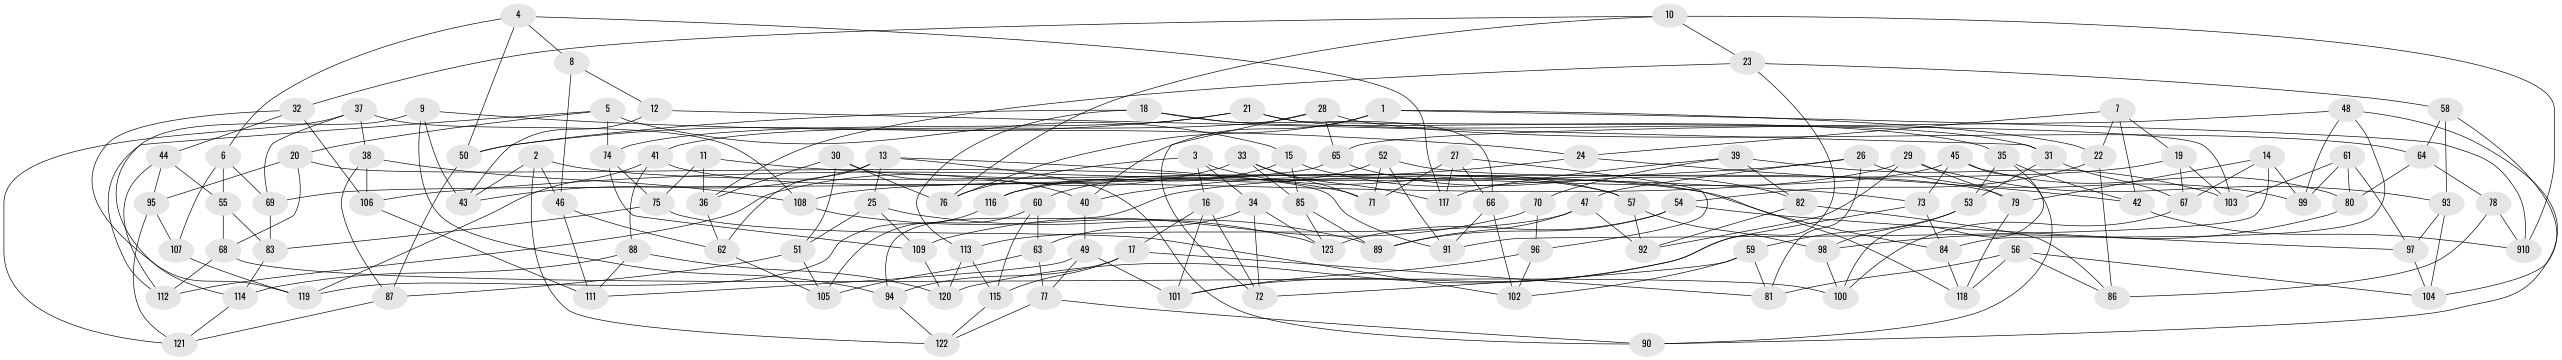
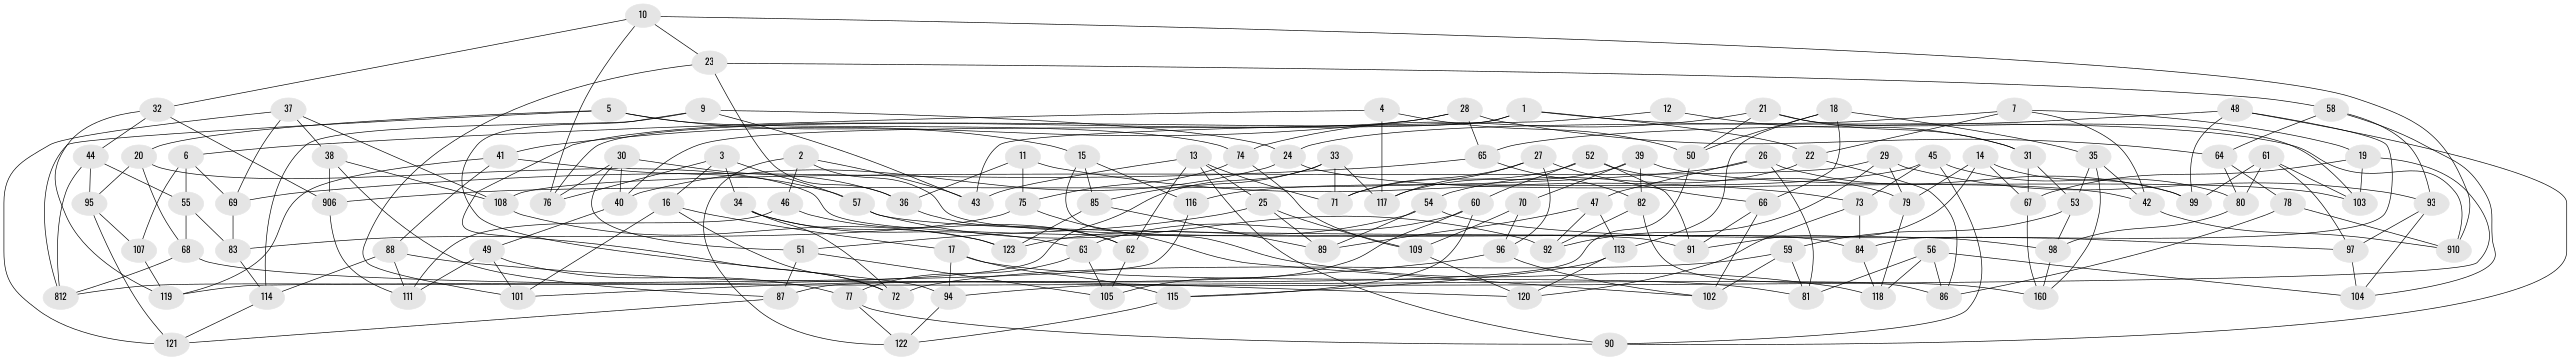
(572, 63) -> none
(367, 204) -> (330, 204)
(163, 298) -> (61, 298)
(1841, 298) -> (2041, 298)
